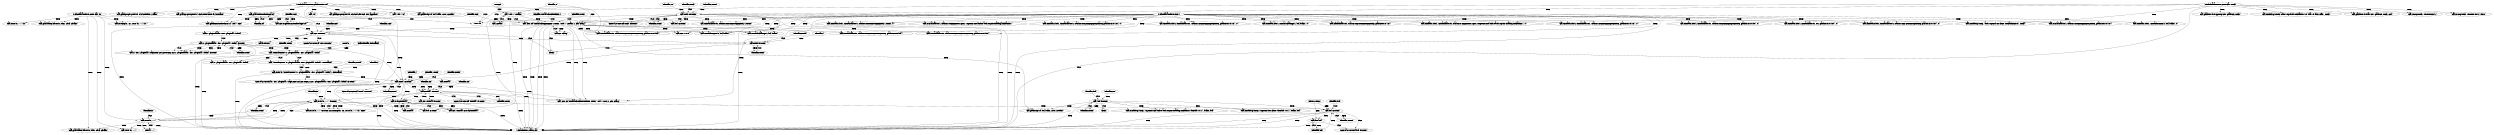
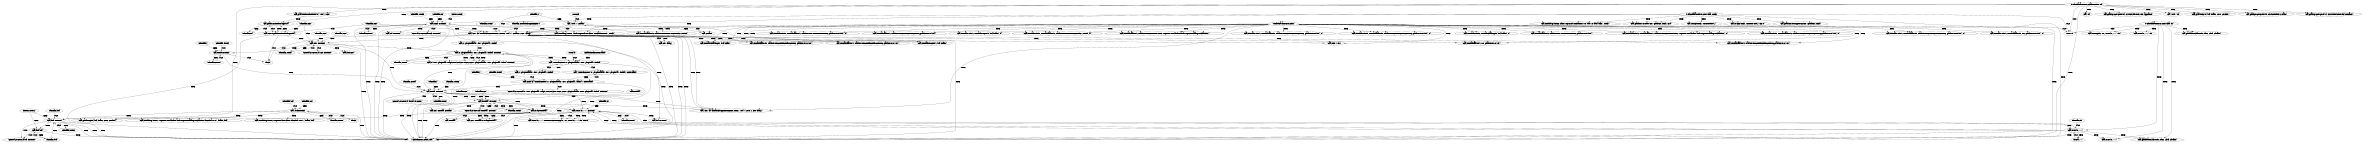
(688, 5) -> (457, 14)
(243, 19) -> (294, 19)
none -> (1482, 43)
(1079, 67) -> (2063, 77)
